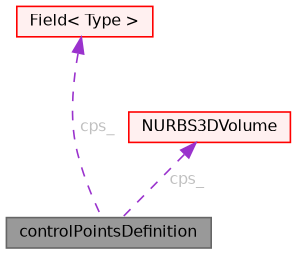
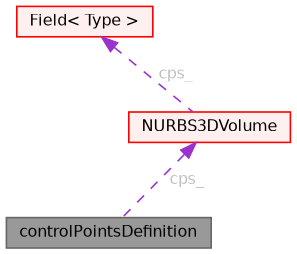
(75, 138) -> (153, 79)
